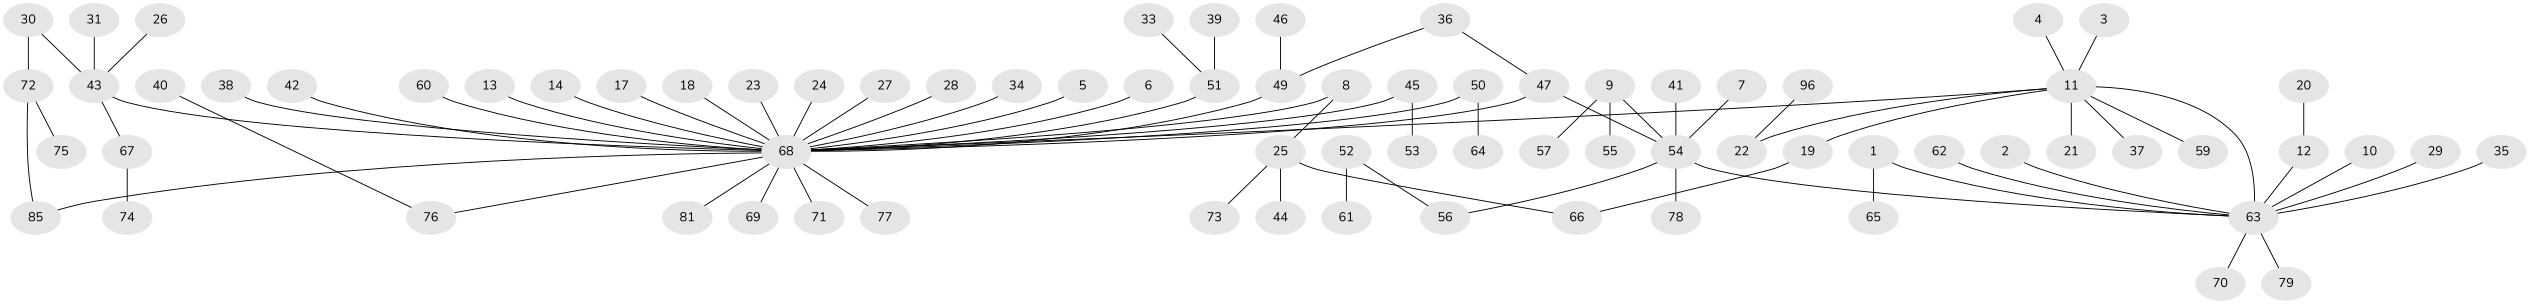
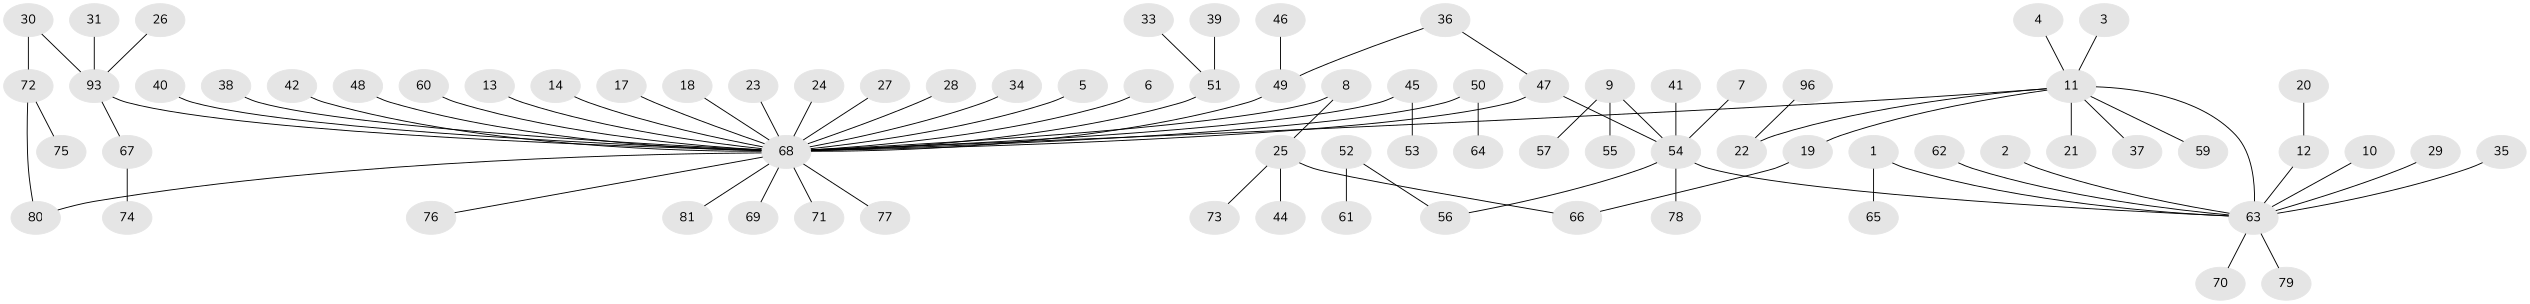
(94, 86) -> (94, 86)
none -> (358, 86)
(296, 152) -> (352, 125)
(36, 218) -> (36, 218)
